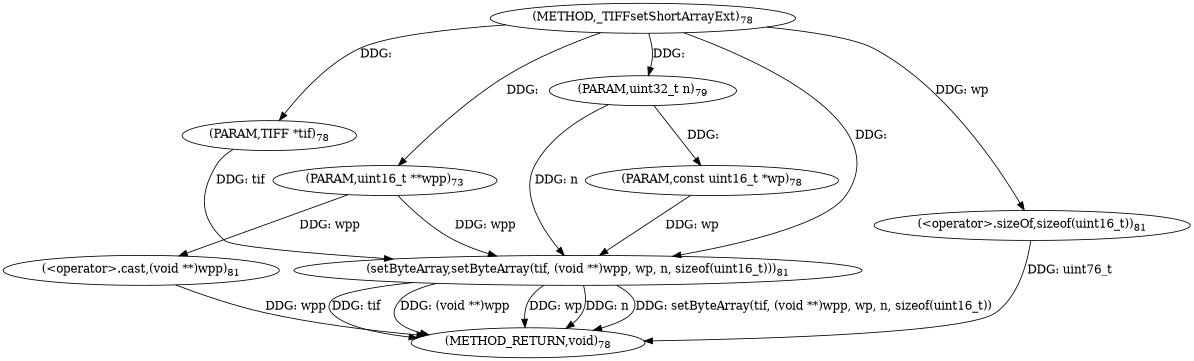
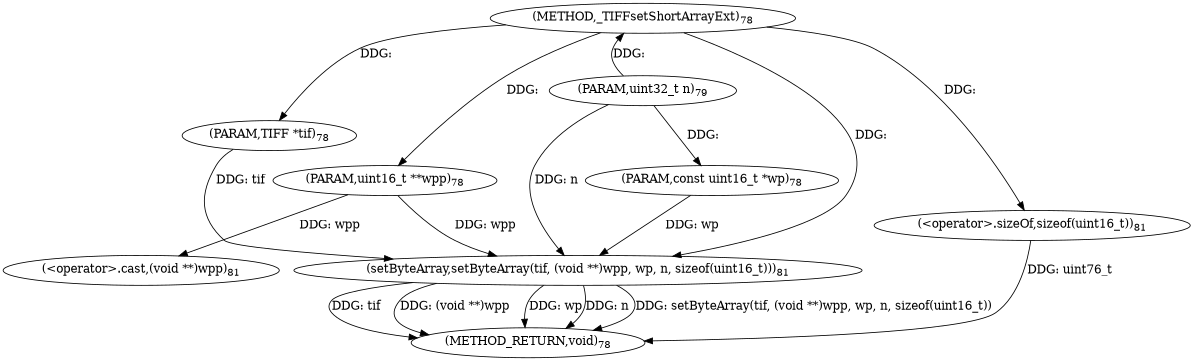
(652, 50) -> (612, 59)
(962, 91) -> (962, 91)
(458, 179) -> (458, 179)
(294, 319) -> none
